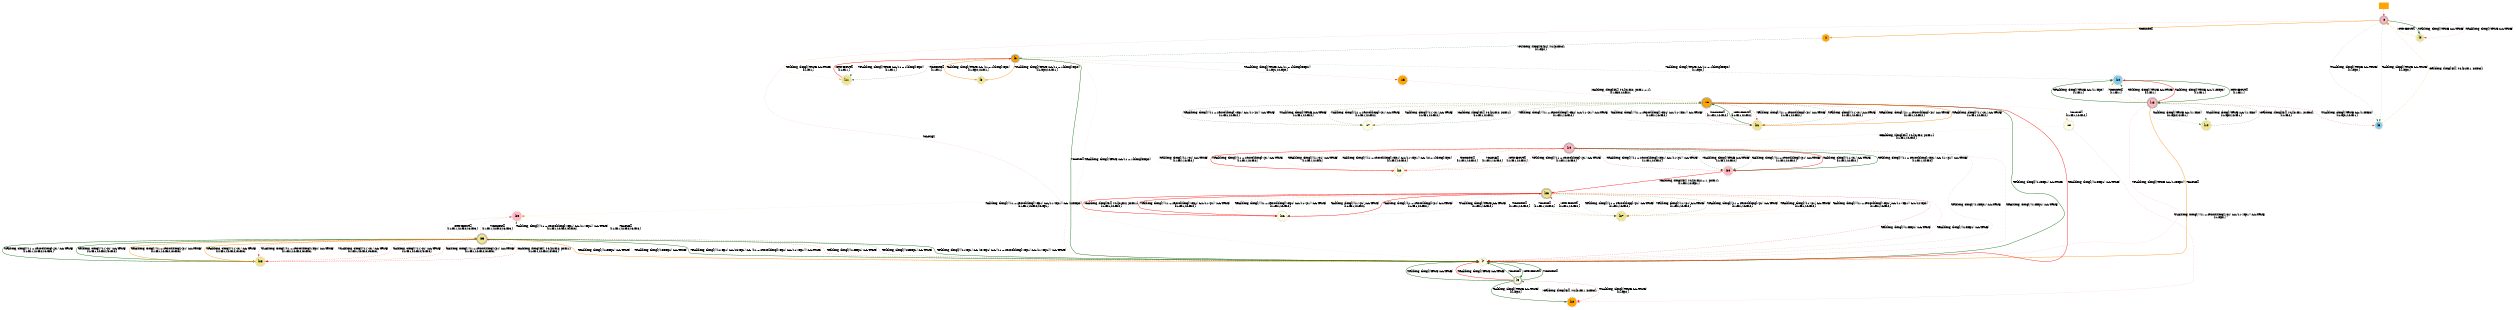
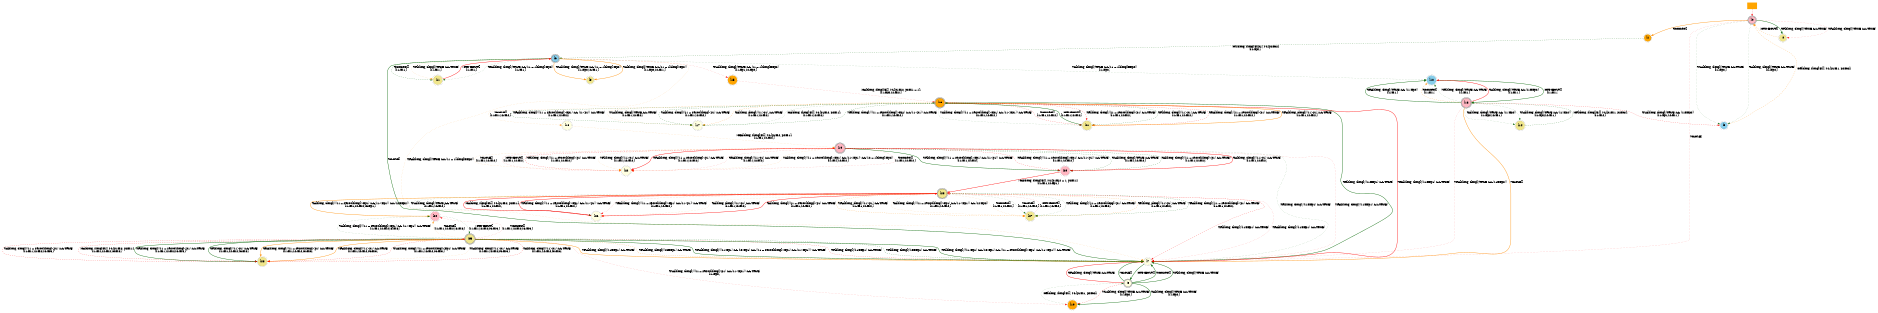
(1015, 58) -> (555, 58)
(1033, 201) -> (432, 198)
(1990, 295) -> (767, 288)
